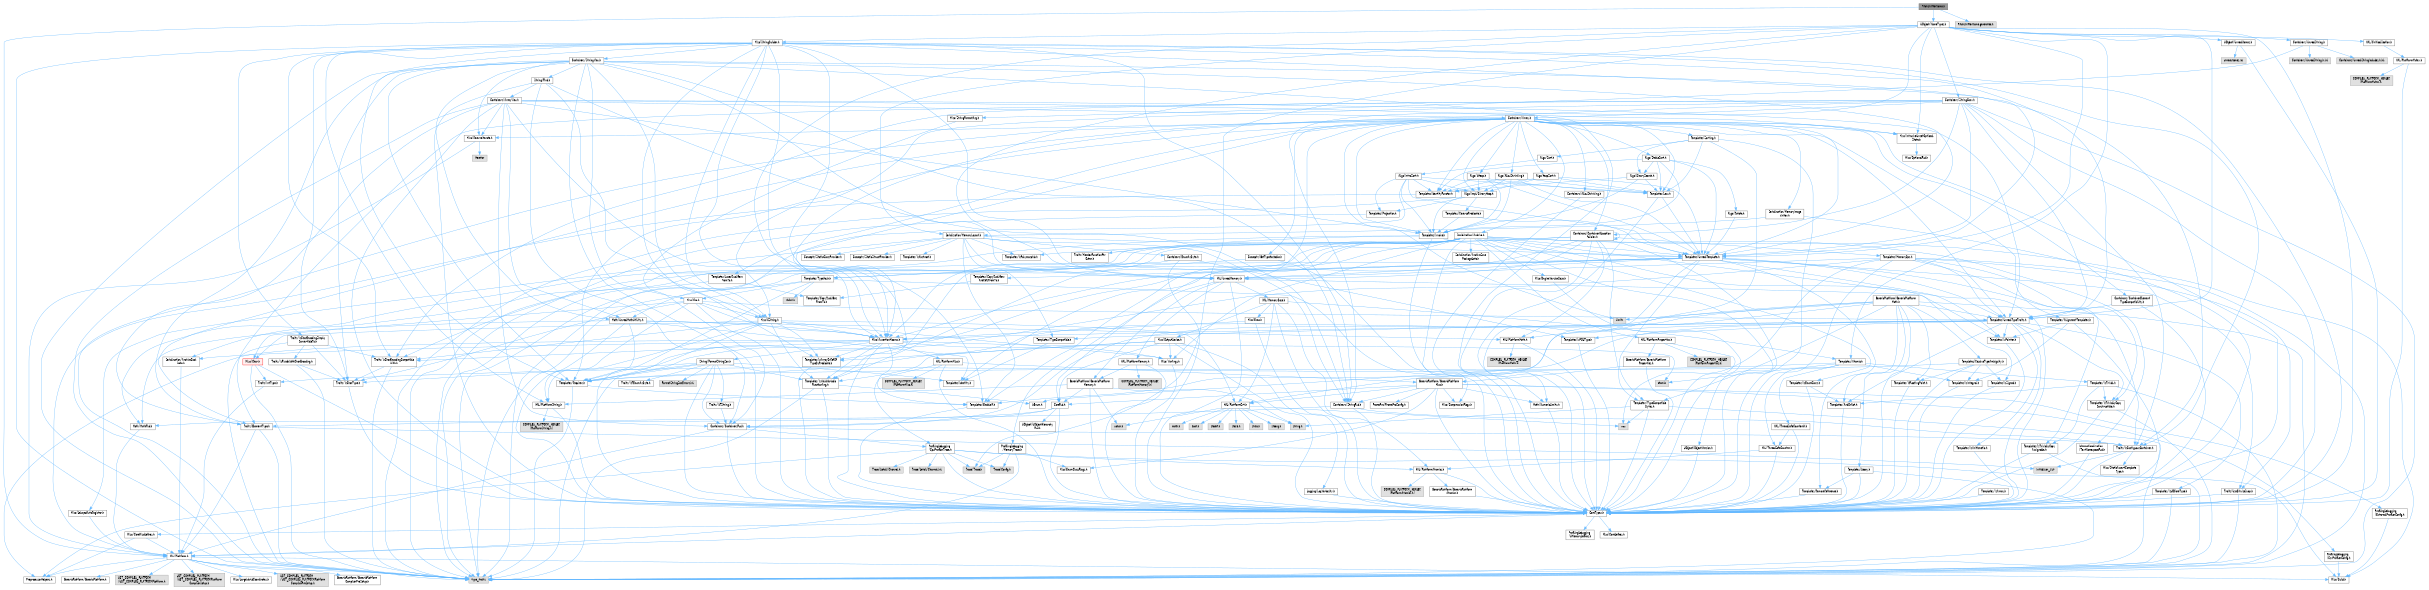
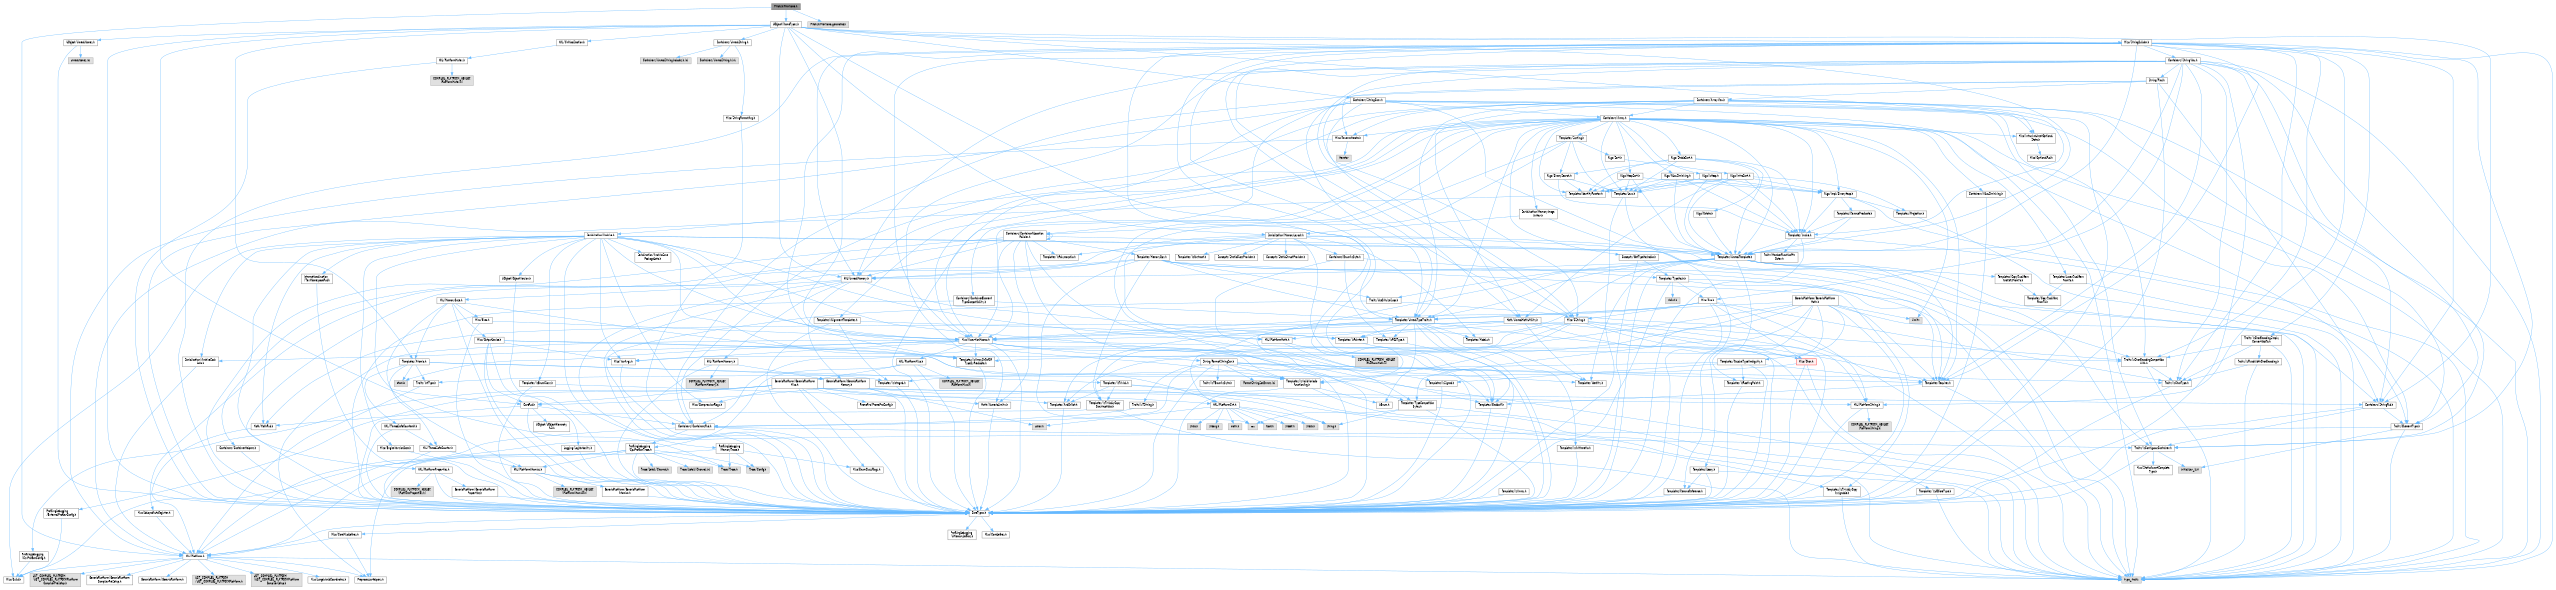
(1025, 325) -> none
(1054, 340) -> (1478, 340)
(1545, 375) -> none
none -> (238, 448)
